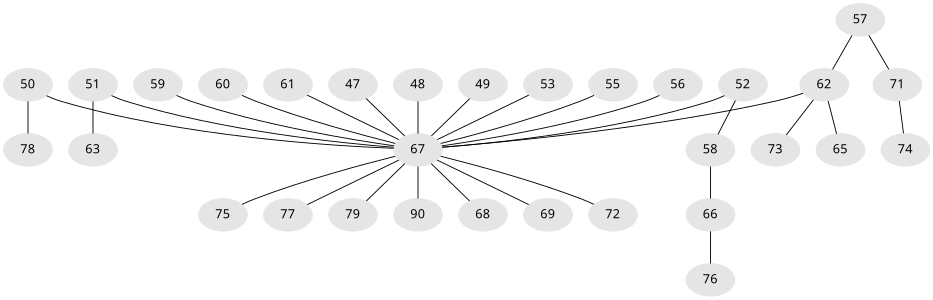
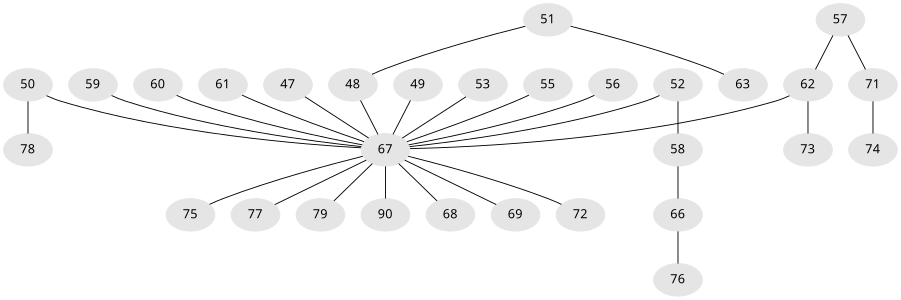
(251, 130) -> (448, 48)
(840, 150) -> none
